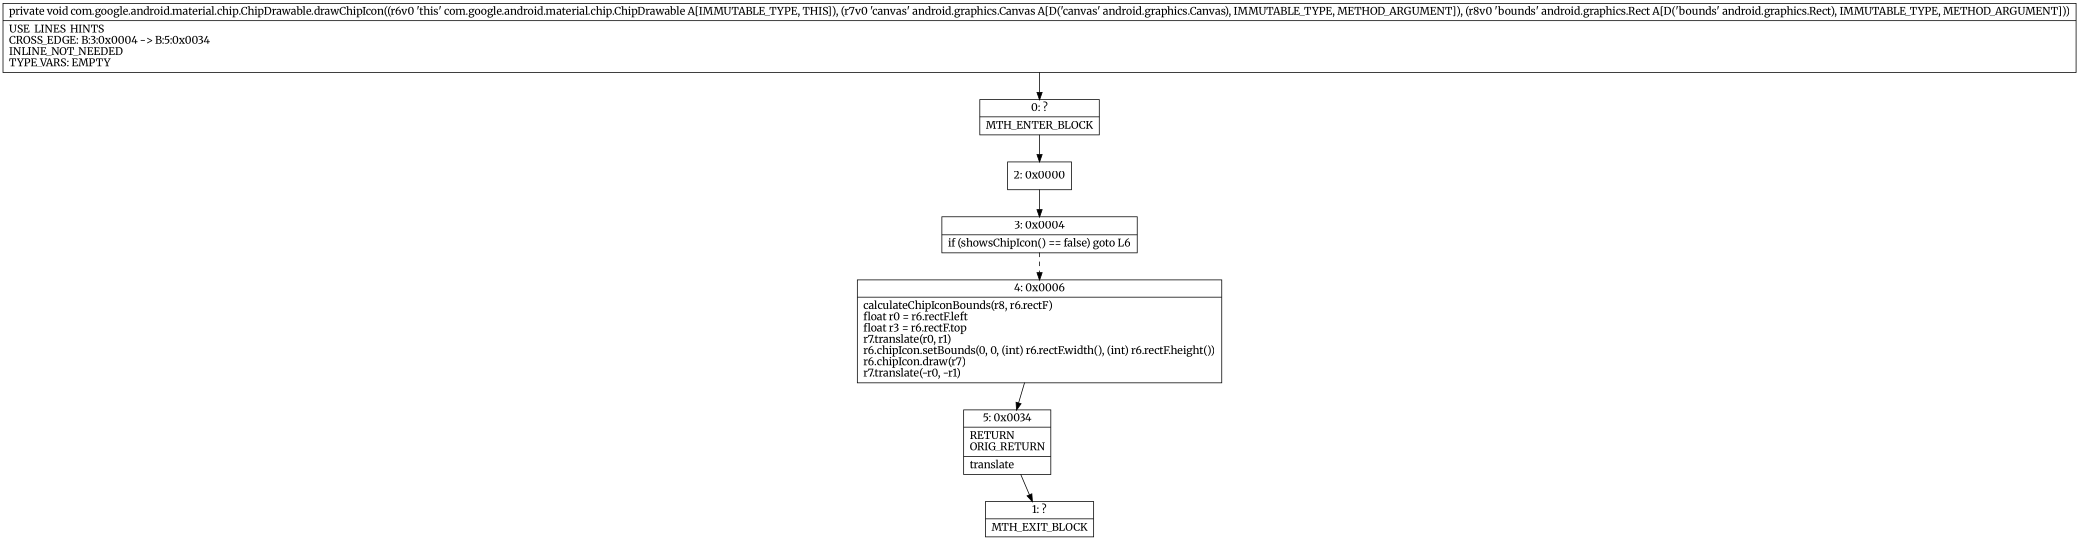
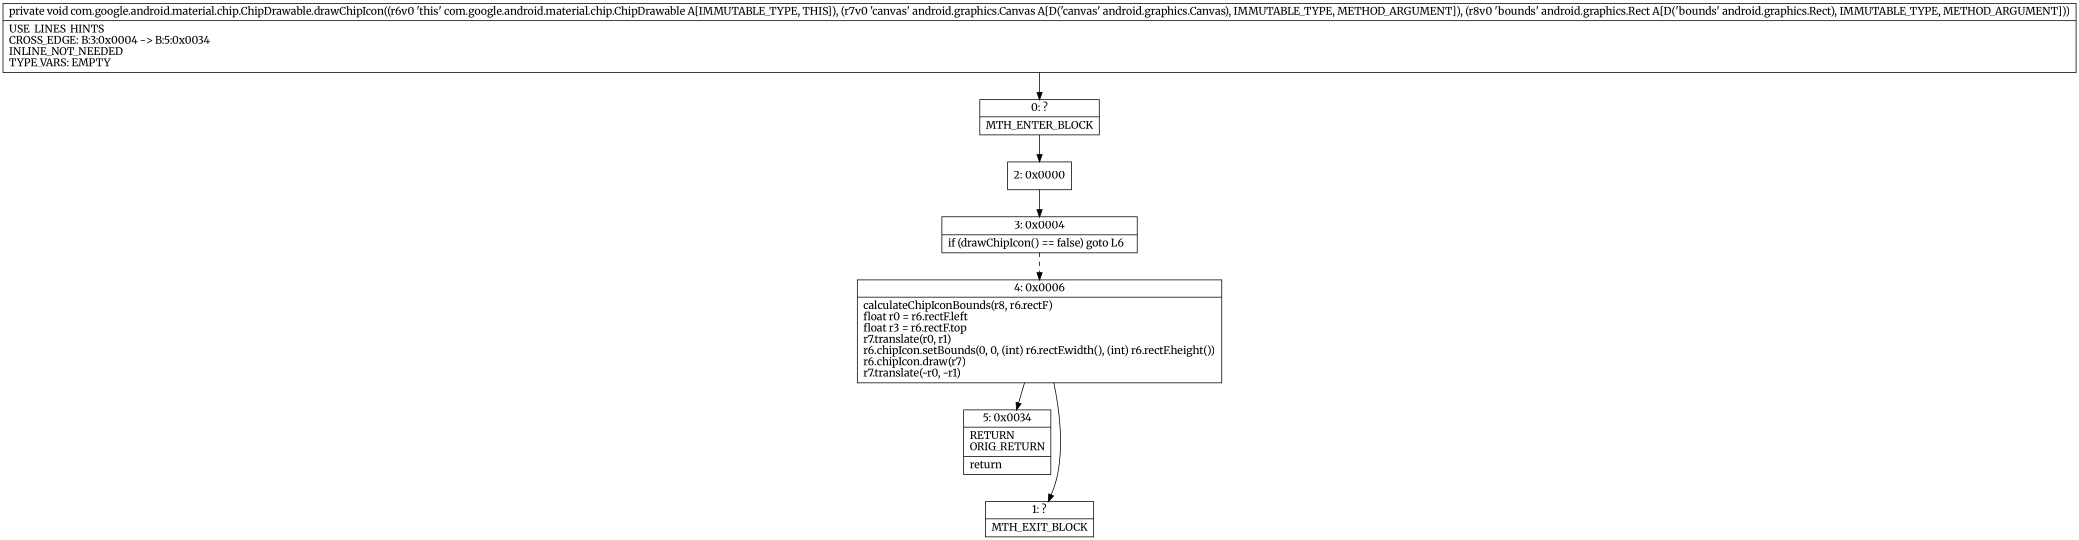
(1040, 243) -> (1036, 243)
(992, 465) -> (986, 465)
(1025, 485) -> (1061, 439)
